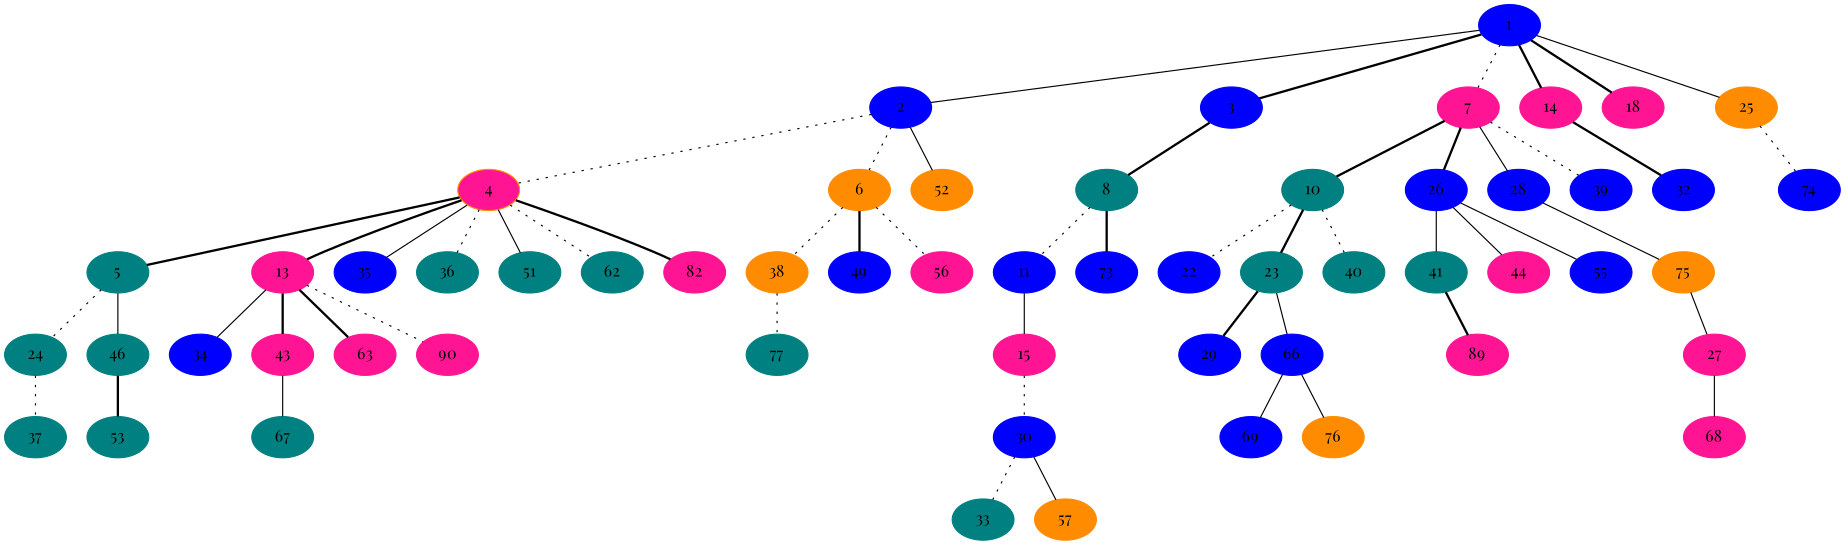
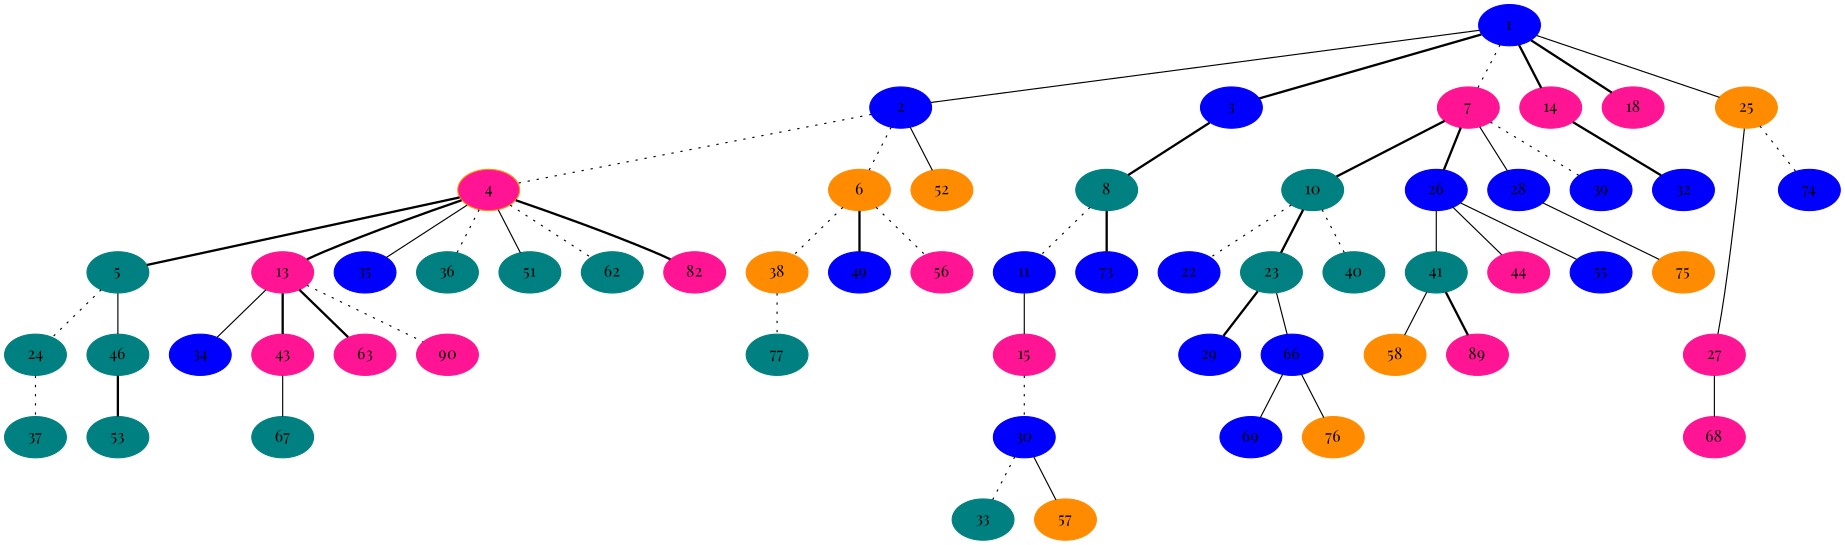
(1699, 313) -> (1733, 232)
none -> (1395, 355)
